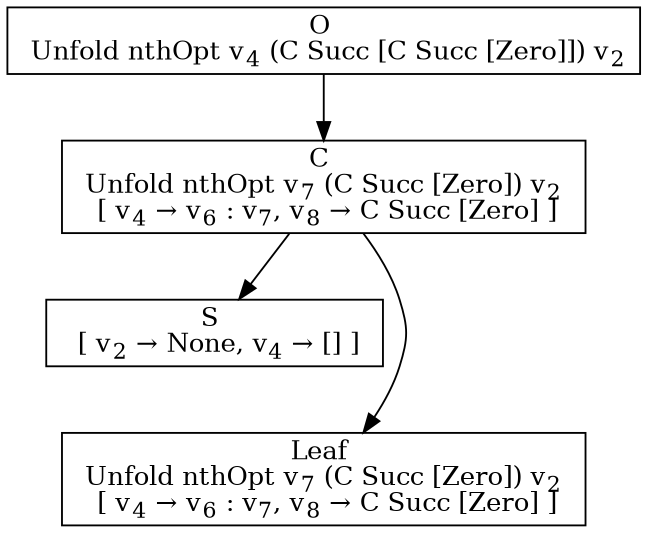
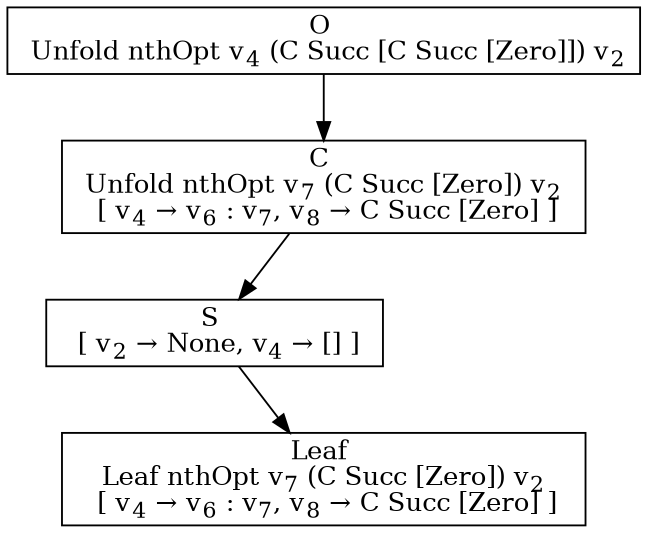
(405, 324) -> (258, 392)
(189, 477) -> (189, 477)
